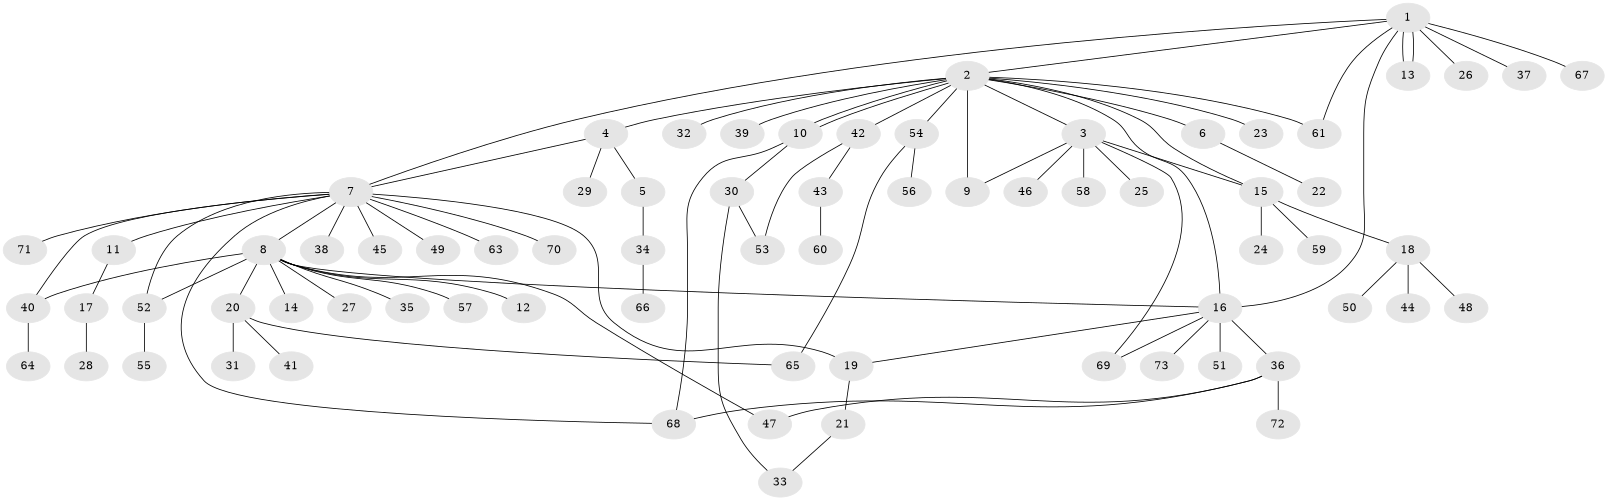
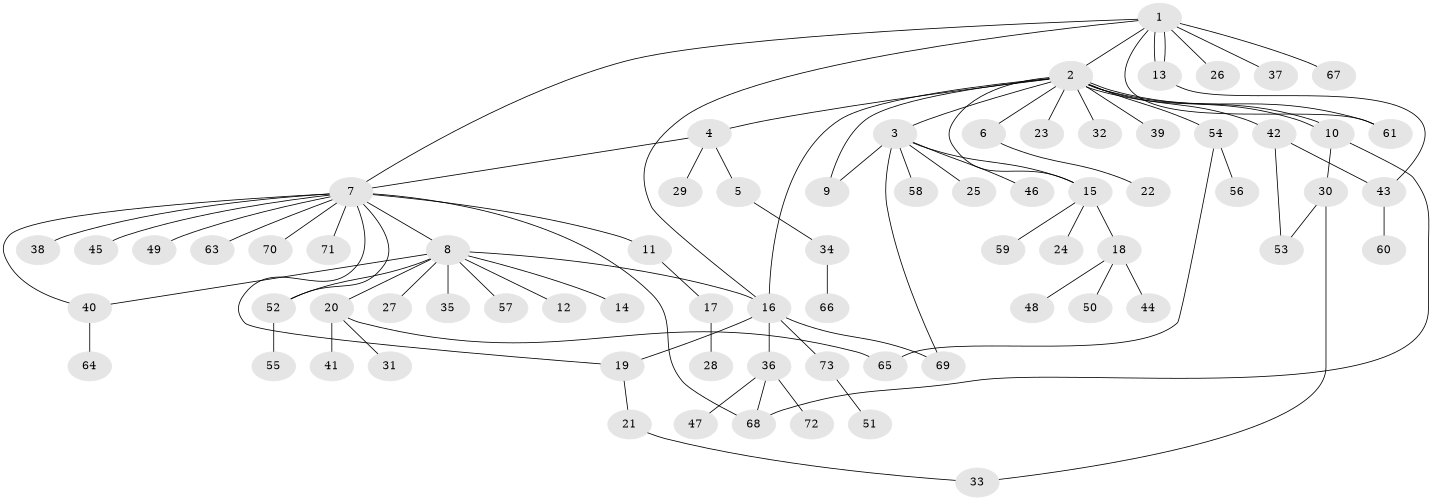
none -> (1335, 97)
(545, 291) -> none
(1220, 337) -> (852, 399)
